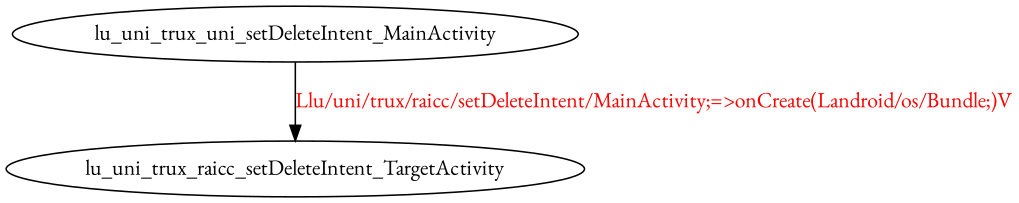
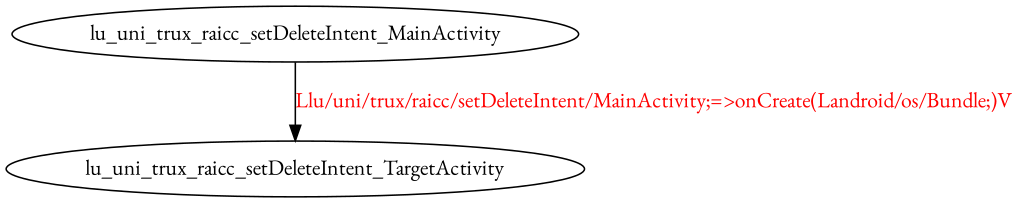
(295, 34) -> (295, 34)
